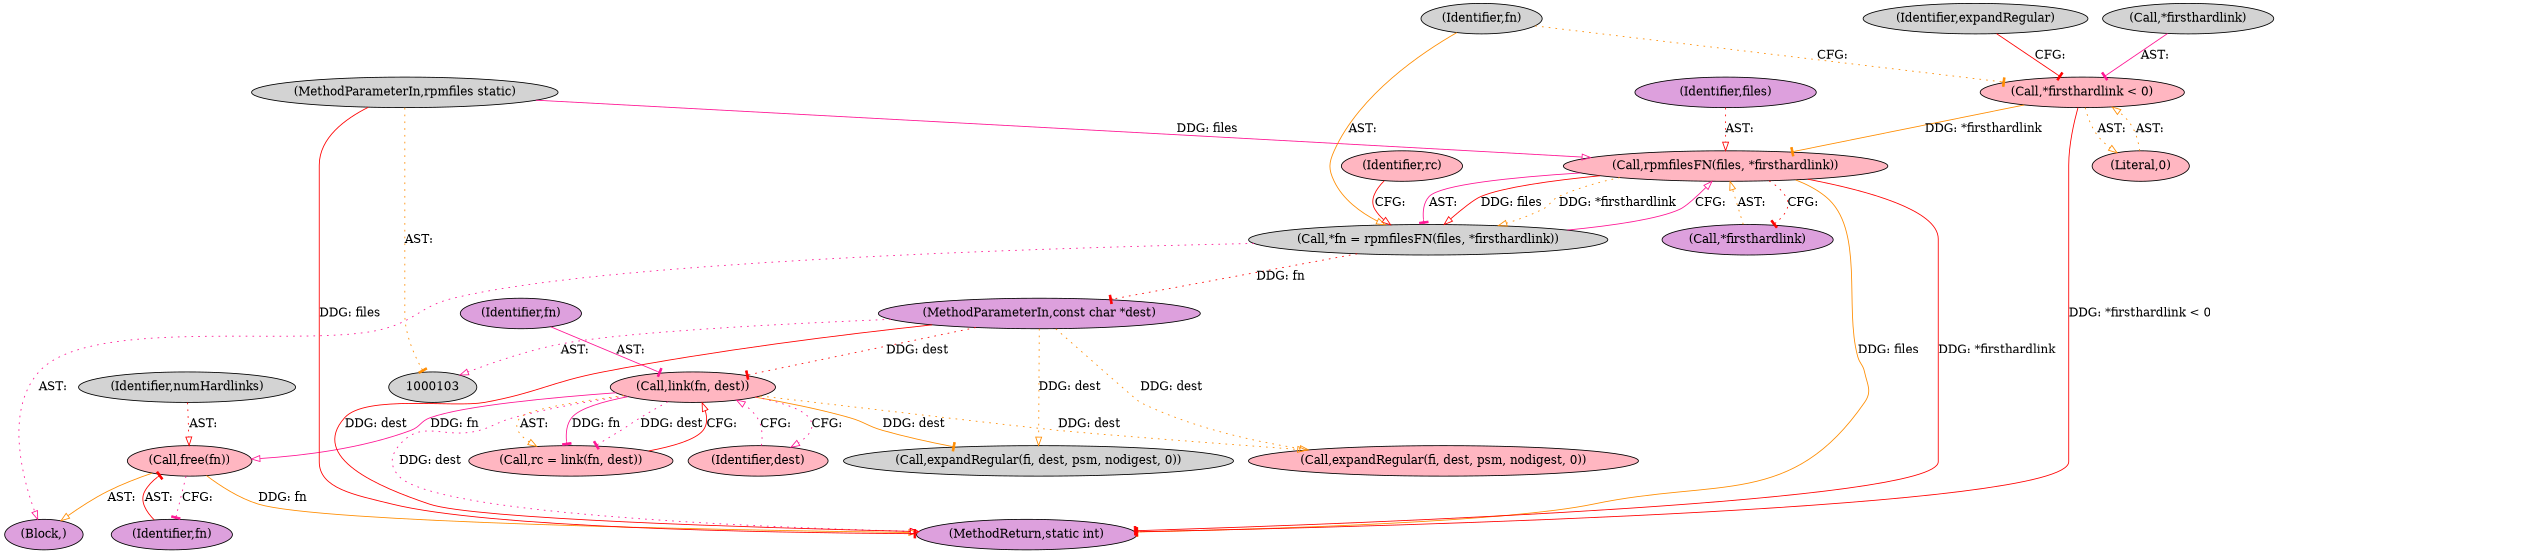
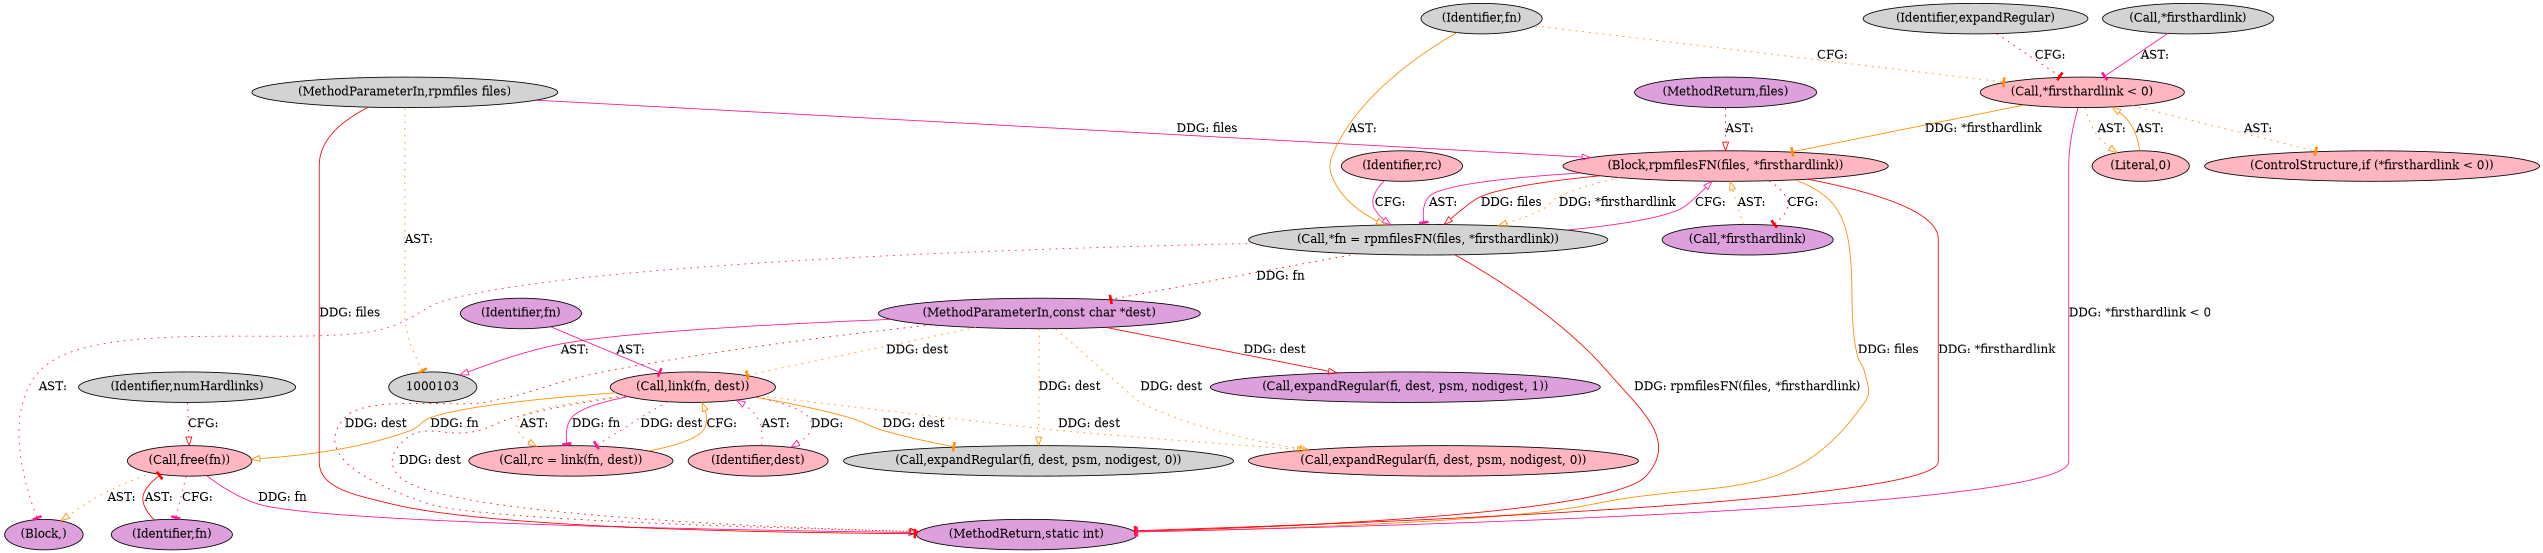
(2027, 54) -> (2027, 54)
(405, 92) -> (405, 92)
(1726, 92) -> (1726, 92)
(2134, 129) -> (2134, 129)
(1726, 166) -> (1726, 166)
none -> (2372, 166)
(1373, 200) -> (1373, 200)
(564, 280) -> (564, 280)
(677, 331) -> (677, 331)
(863, 351) -> (863, 351)
none -> (1405, 387)
(435, 416) -> (435, 416)
(205, 424) -> (205, 424)
(778, 424) -> (778, 424)
(829, 424) -> (829, 424)
(337, 430) -> (337, 430)
(687, 441) -> (687, 441)
(108, 491) -> (108, 491)
none -> (1553, 503)
(518, 507) -> (518, 507)
(1784, 507) -> (1784, 507)
(465, 522) -> (465, 522)
